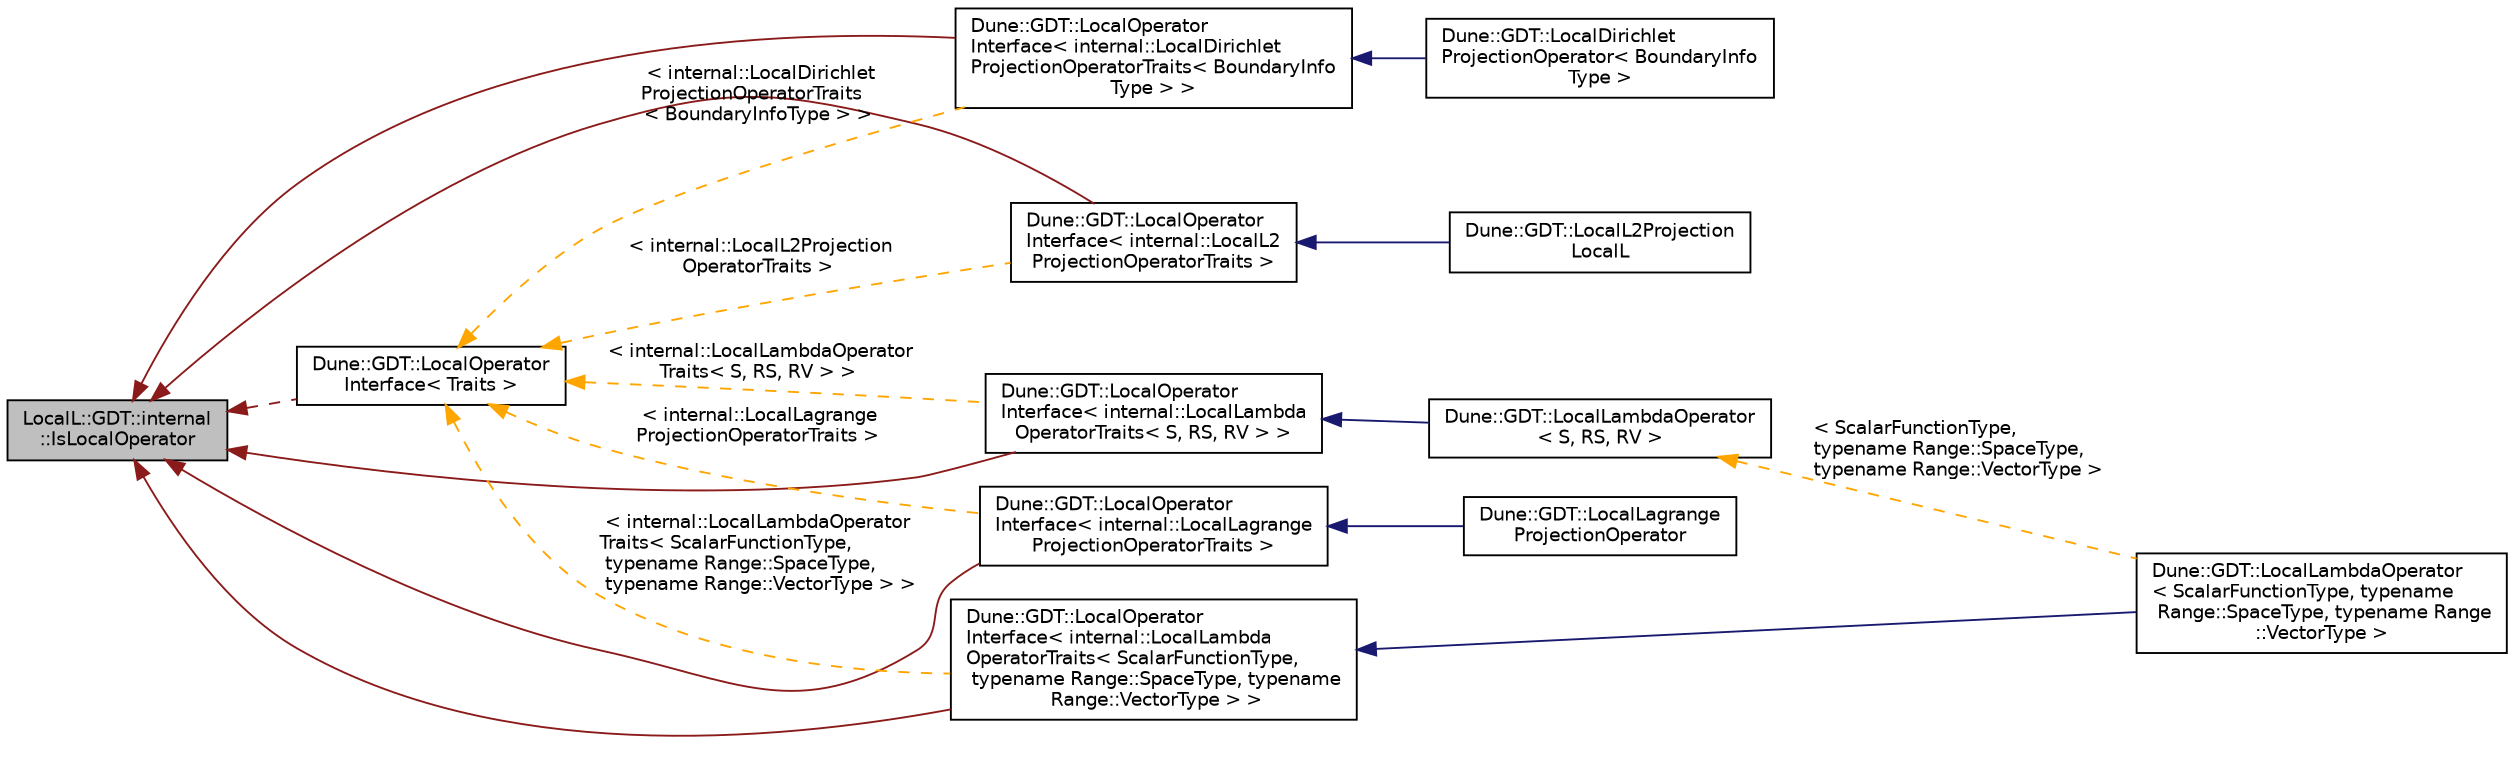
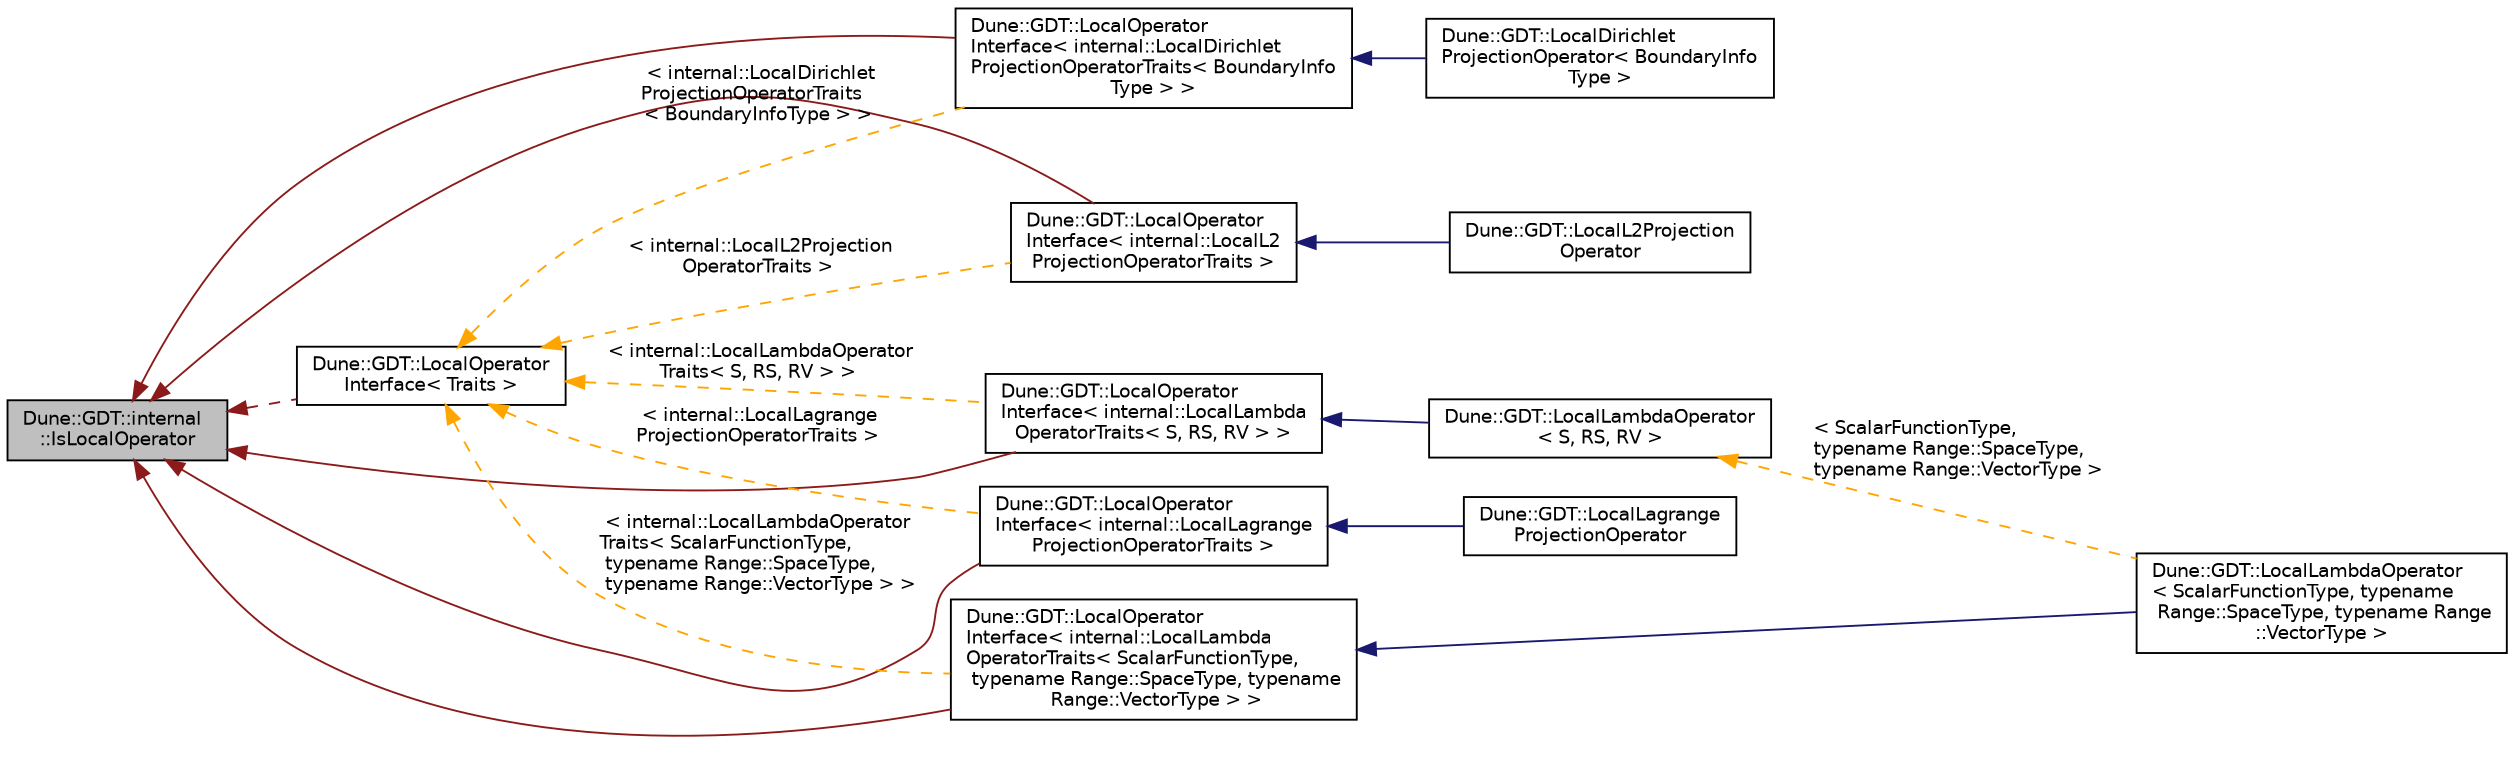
(1600, 242) -> (1600, 242)
(117, 430) -> (117, 430)
